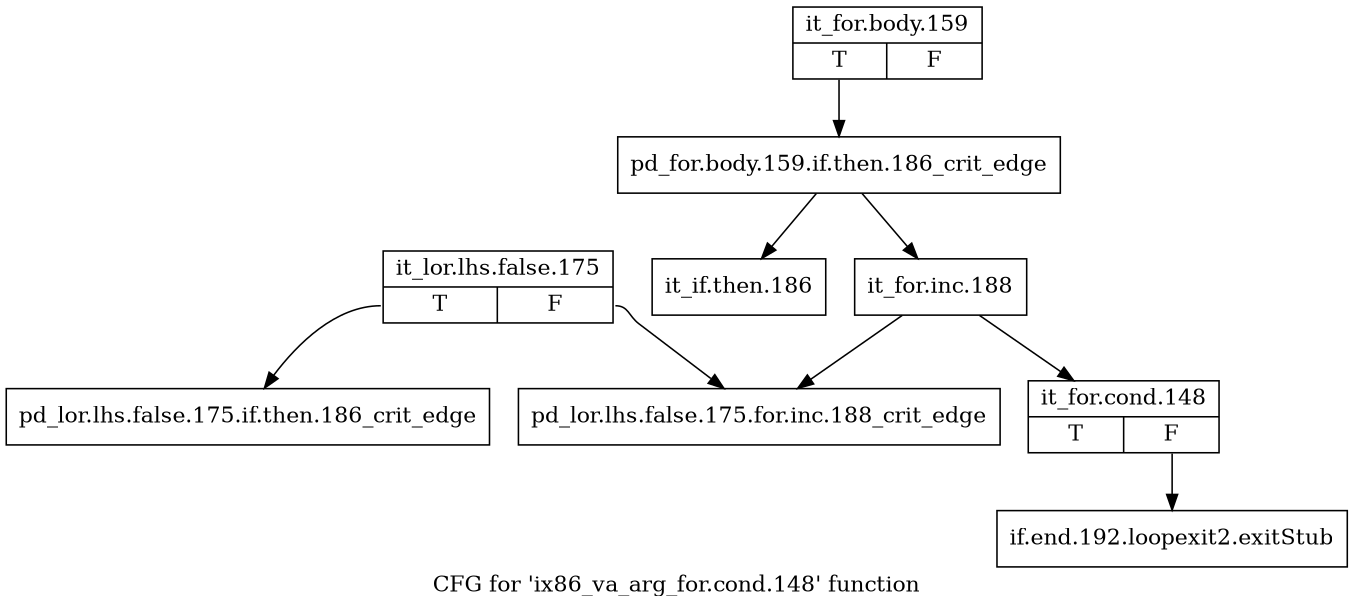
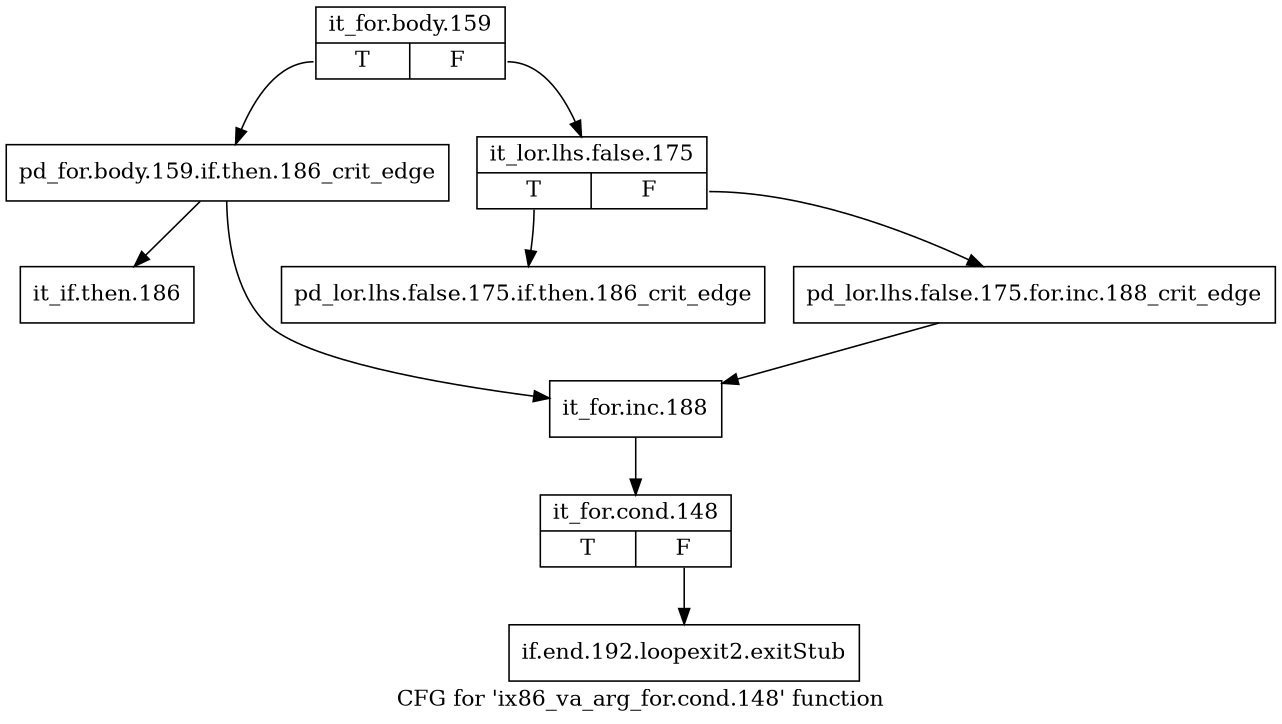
none -> (549, 82)
(856, 347) -> (838, 351)
